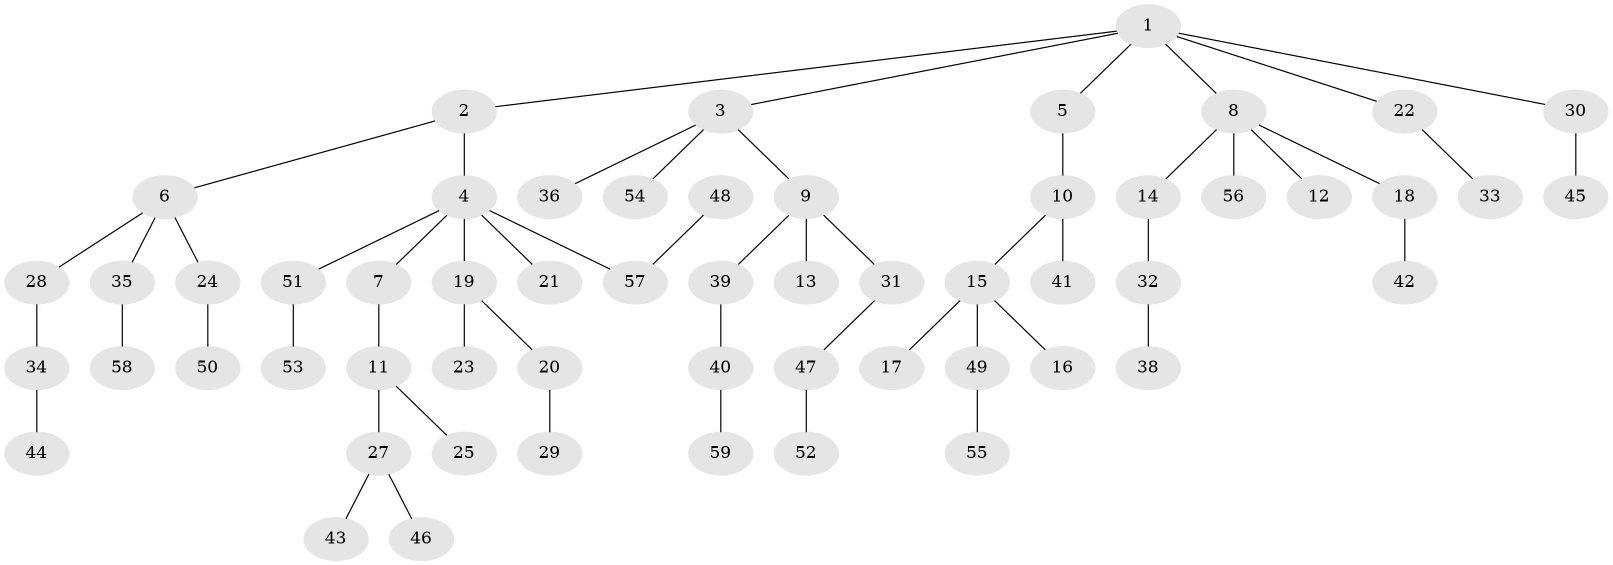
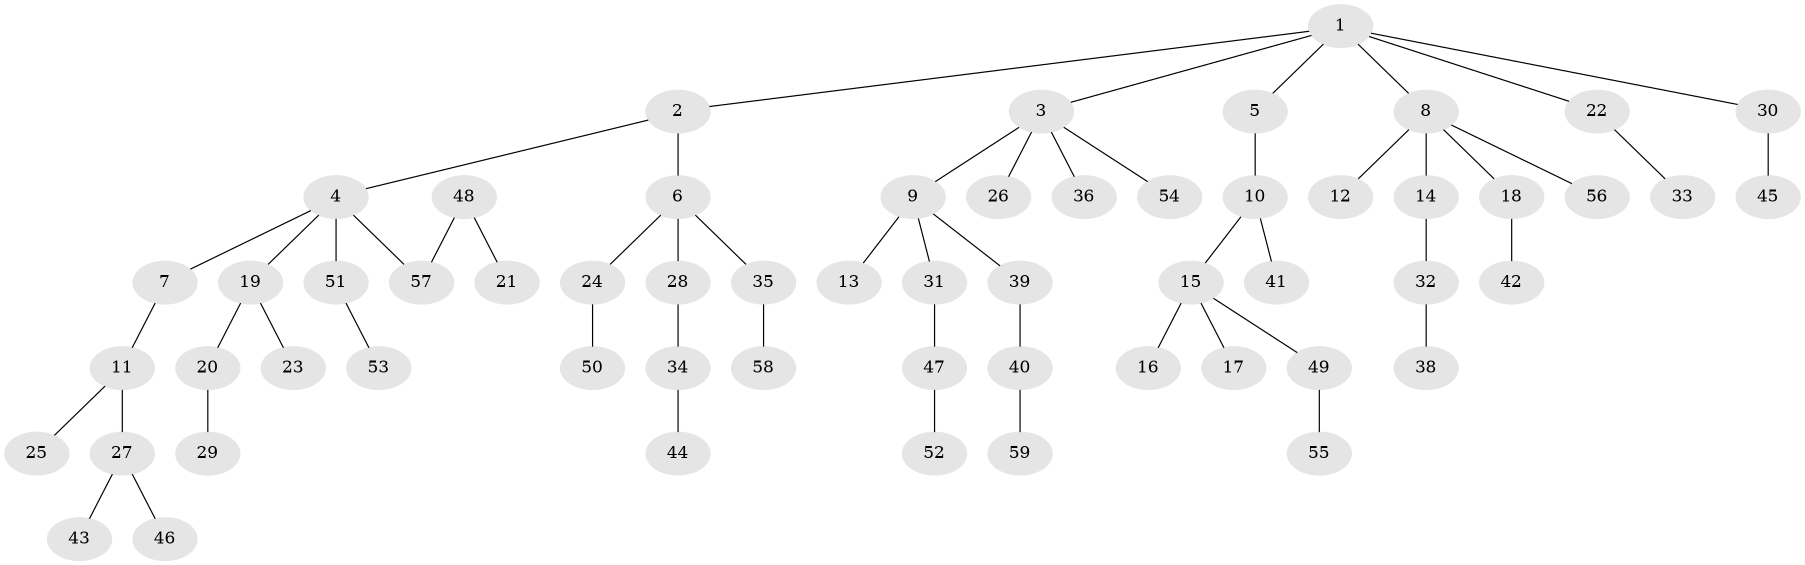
none -> (999, 197)
(507, 240) -> (486, 240)
